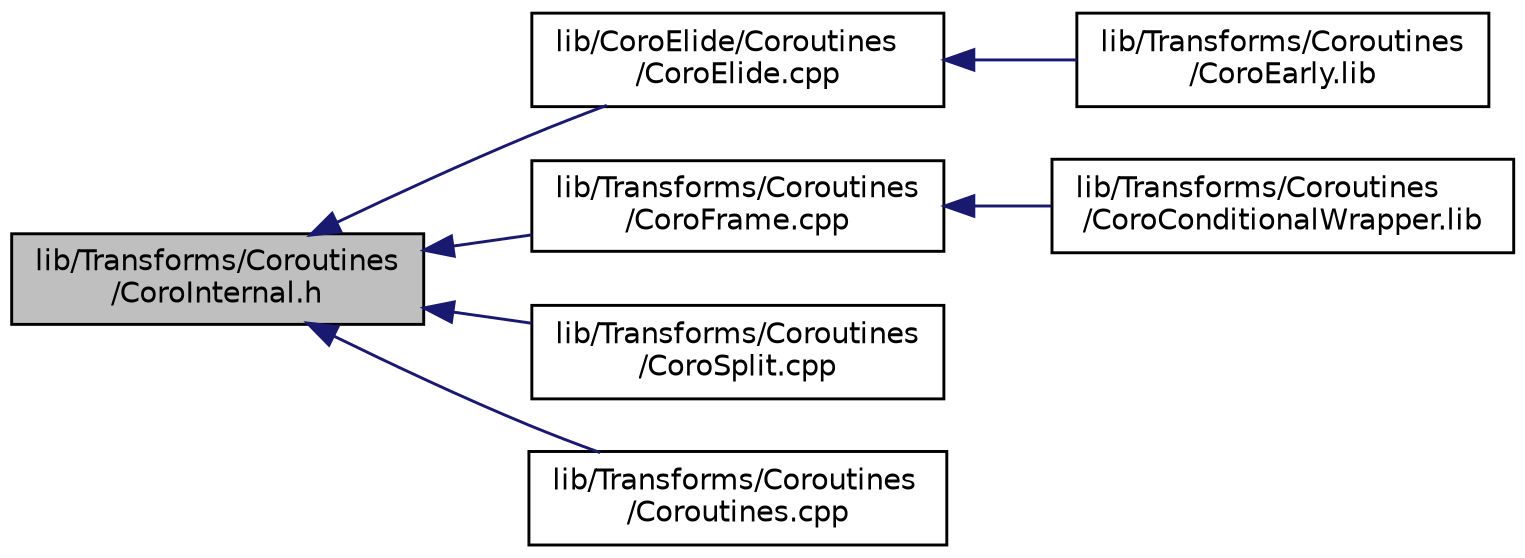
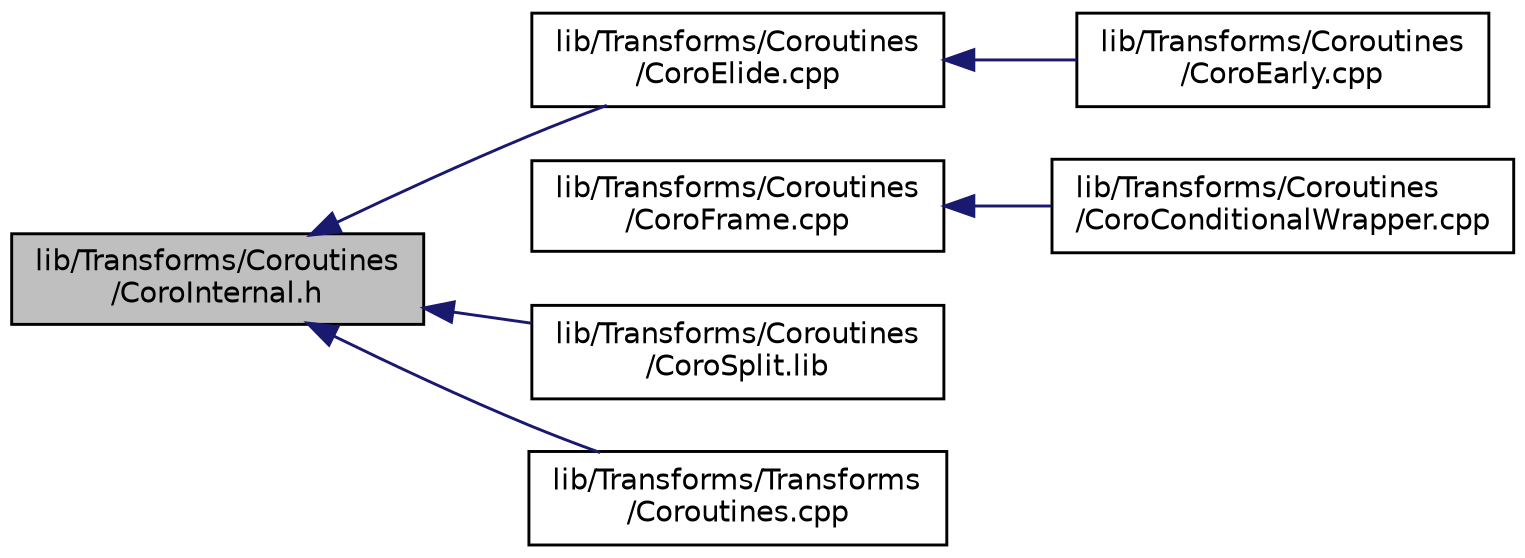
(738, 60) -> (738, 60)
(1283, 60) -> (1283, 60)
(1283, 206) -> (1283, 206)
(492, 240) -> none
(738, 352) -> (738, 352)
(738, 498) -> (738, 498)
